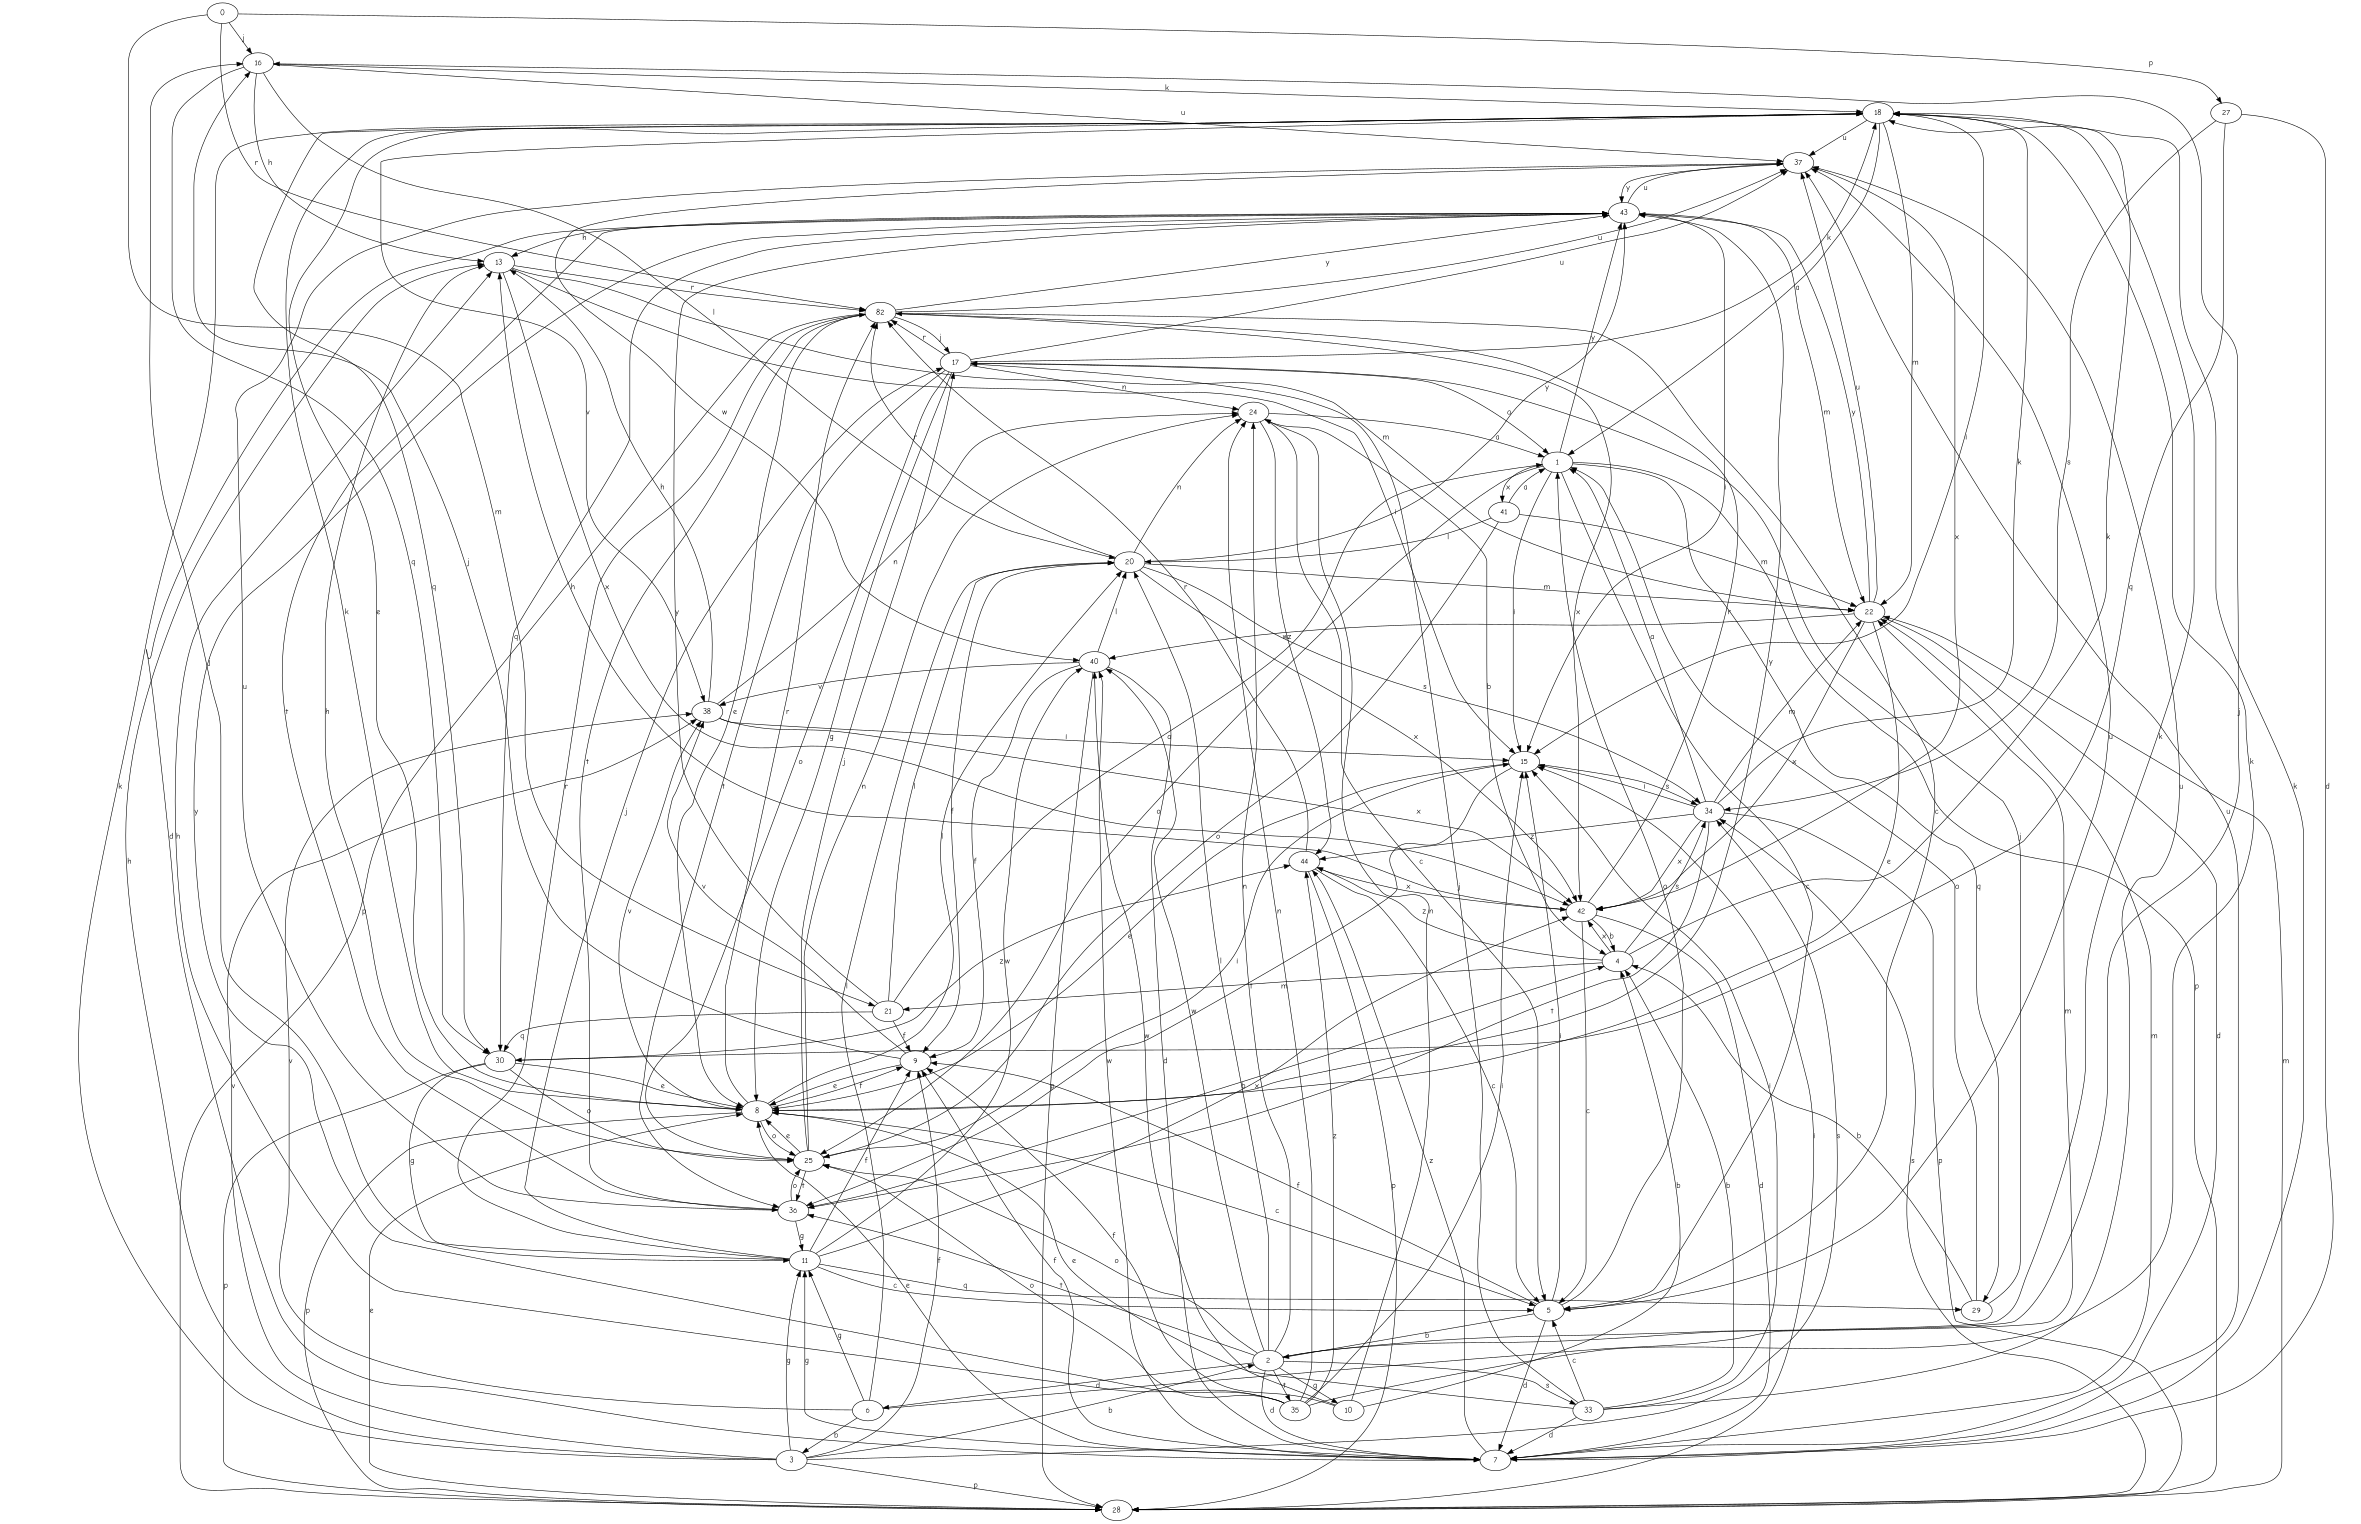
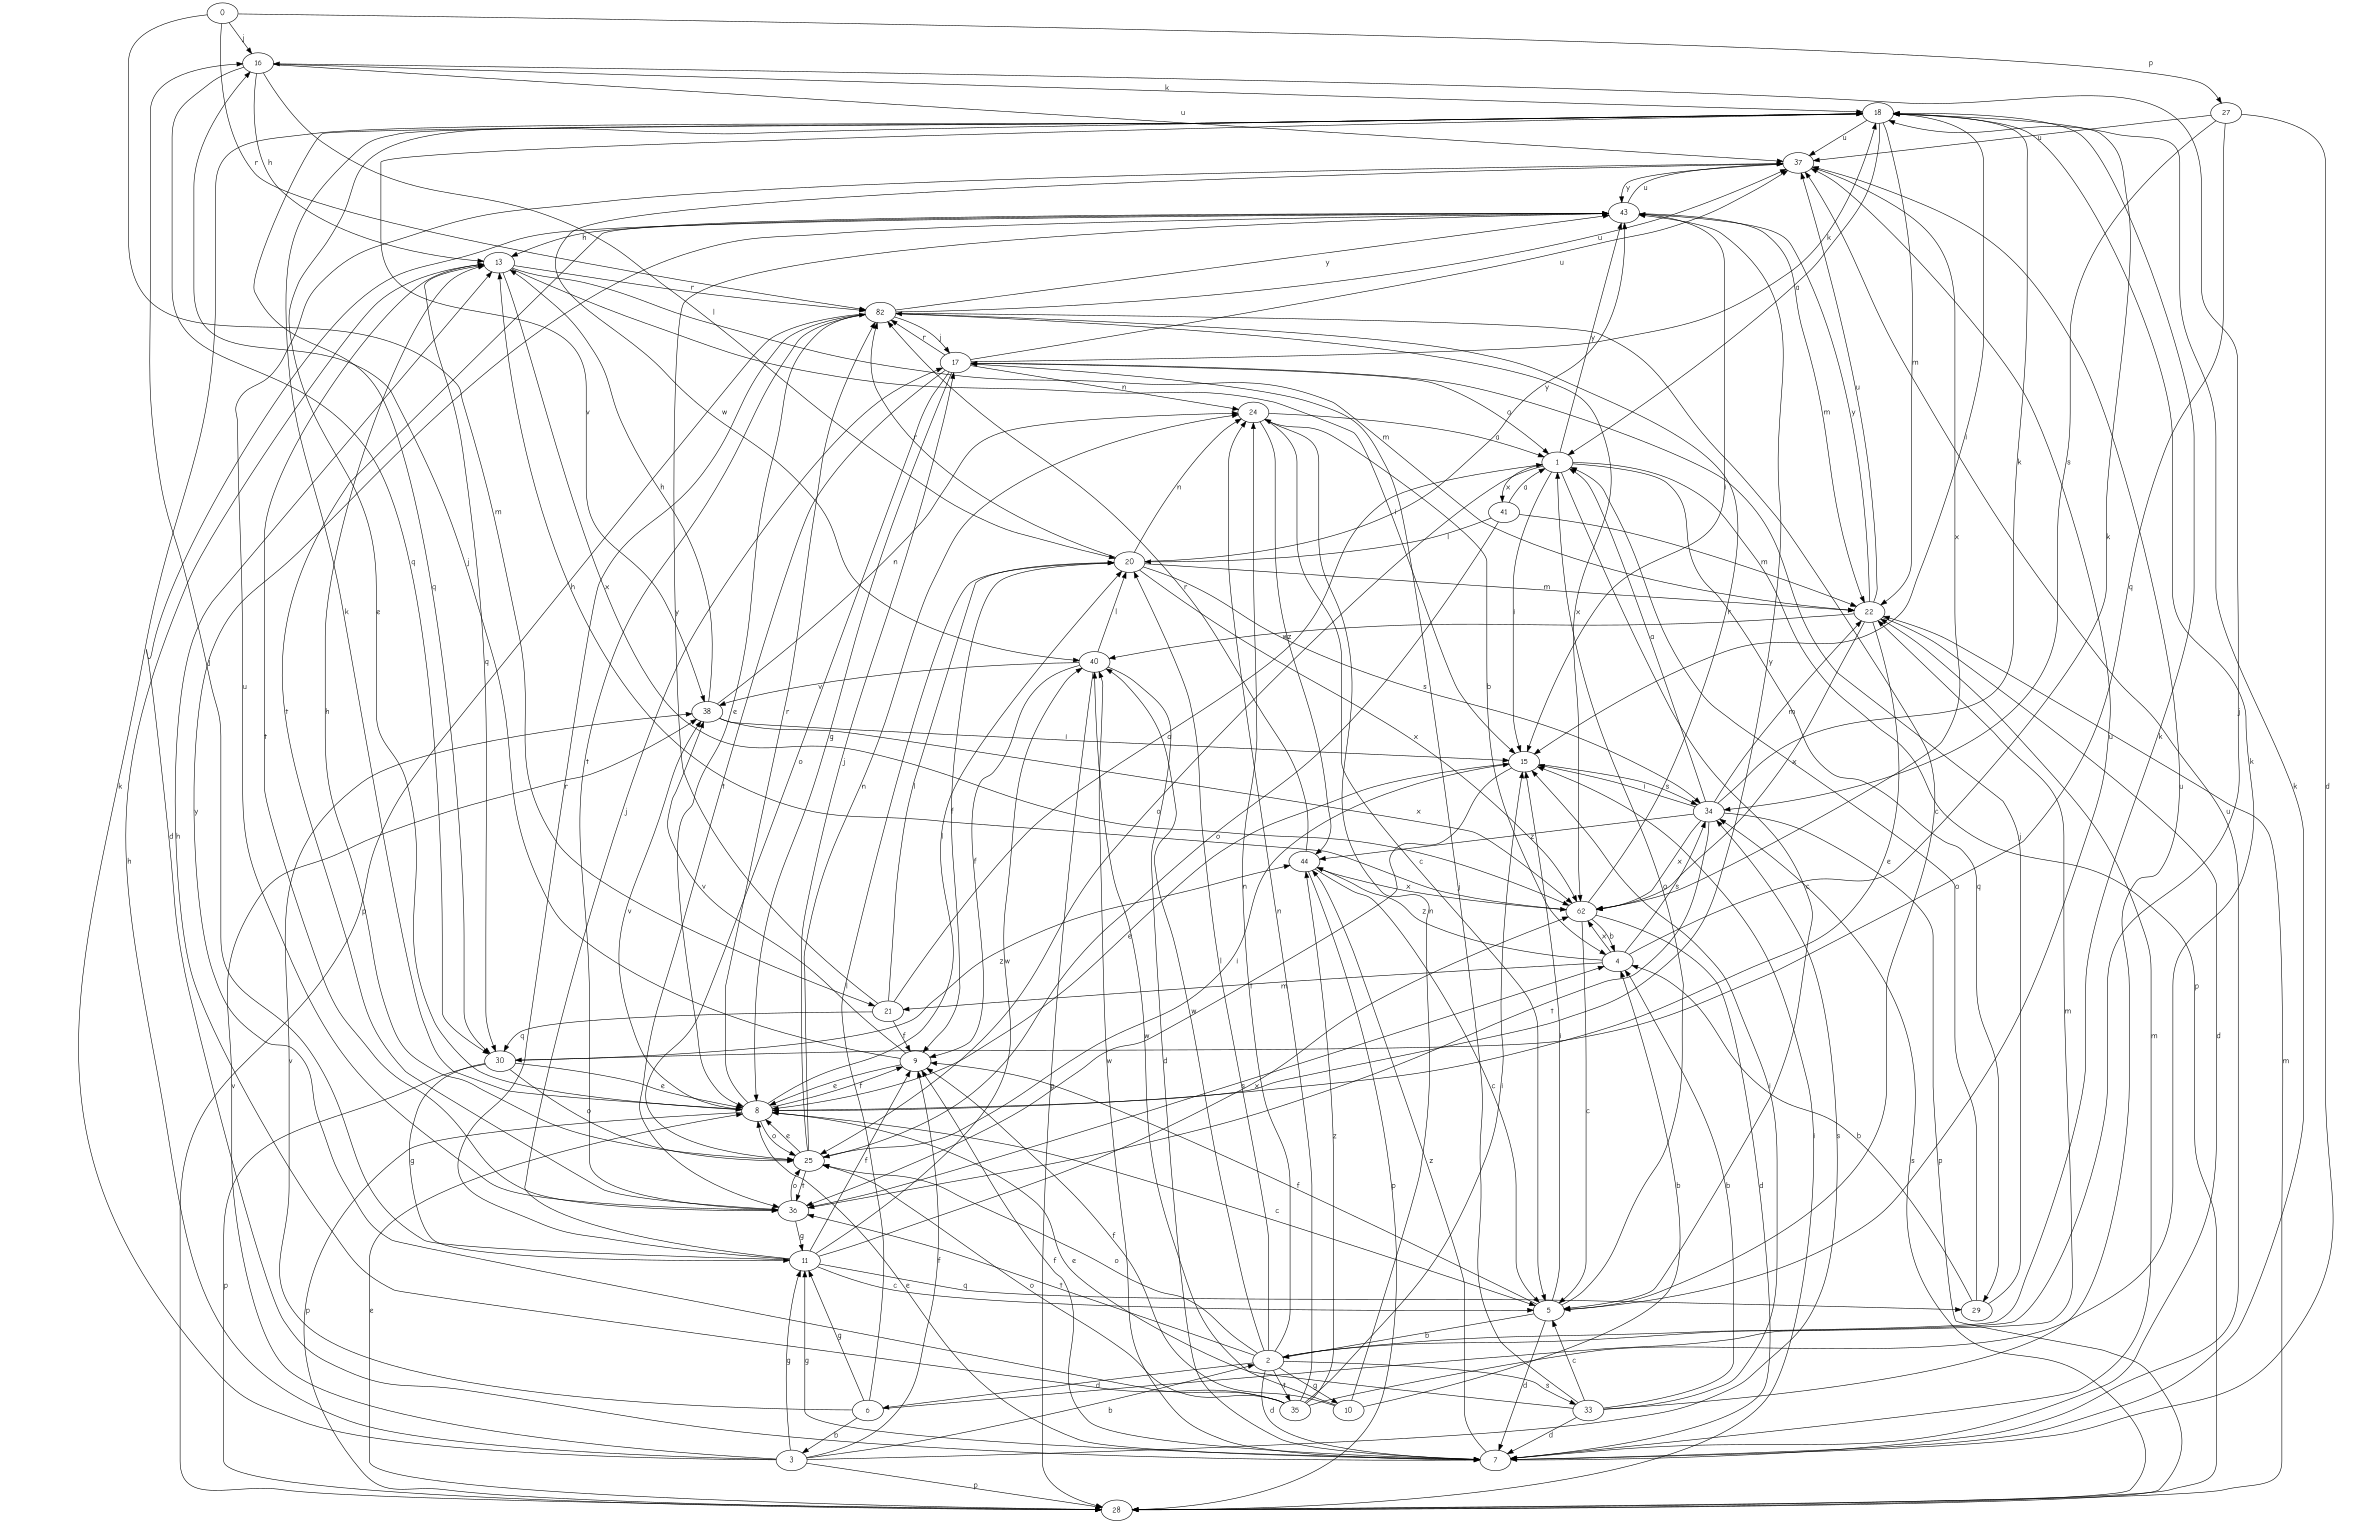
none -> (2015, 138)
(734, 259) -> (484, 652)
none -> (280, 849)
(1582, 911) -> (1582, 911)
(1244, 1086) -> (1244, 1086)
